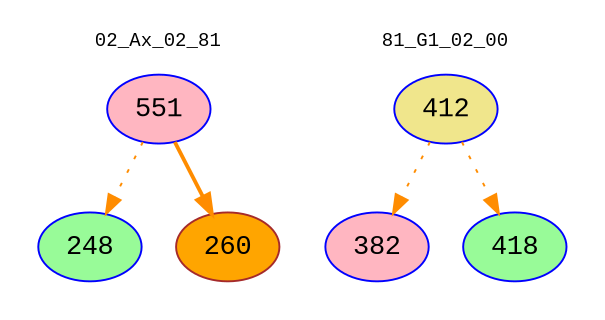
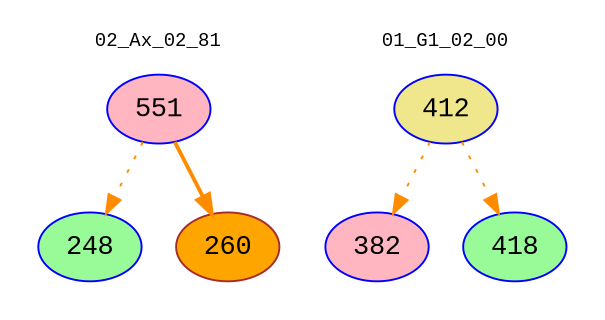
(446, 41) -> (446, 41)
